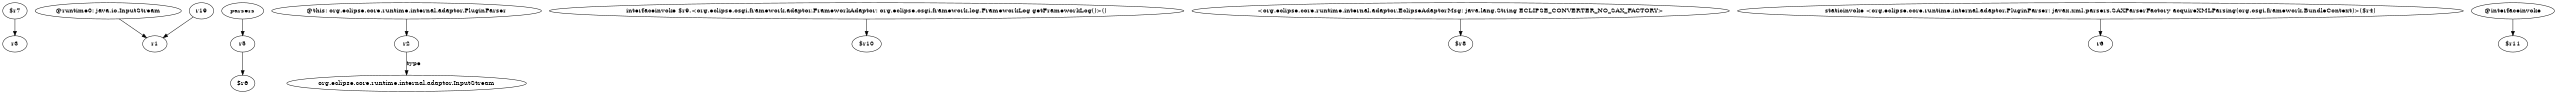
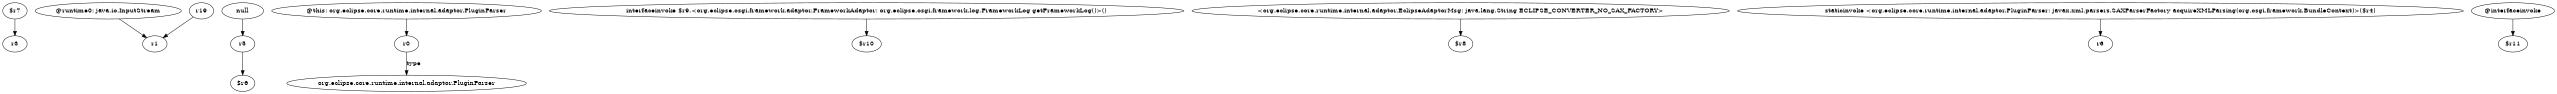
(243, 11) -> (243, 11)
(407, 44) -> (407, 44)
(407, 83) -> (407, 83)
